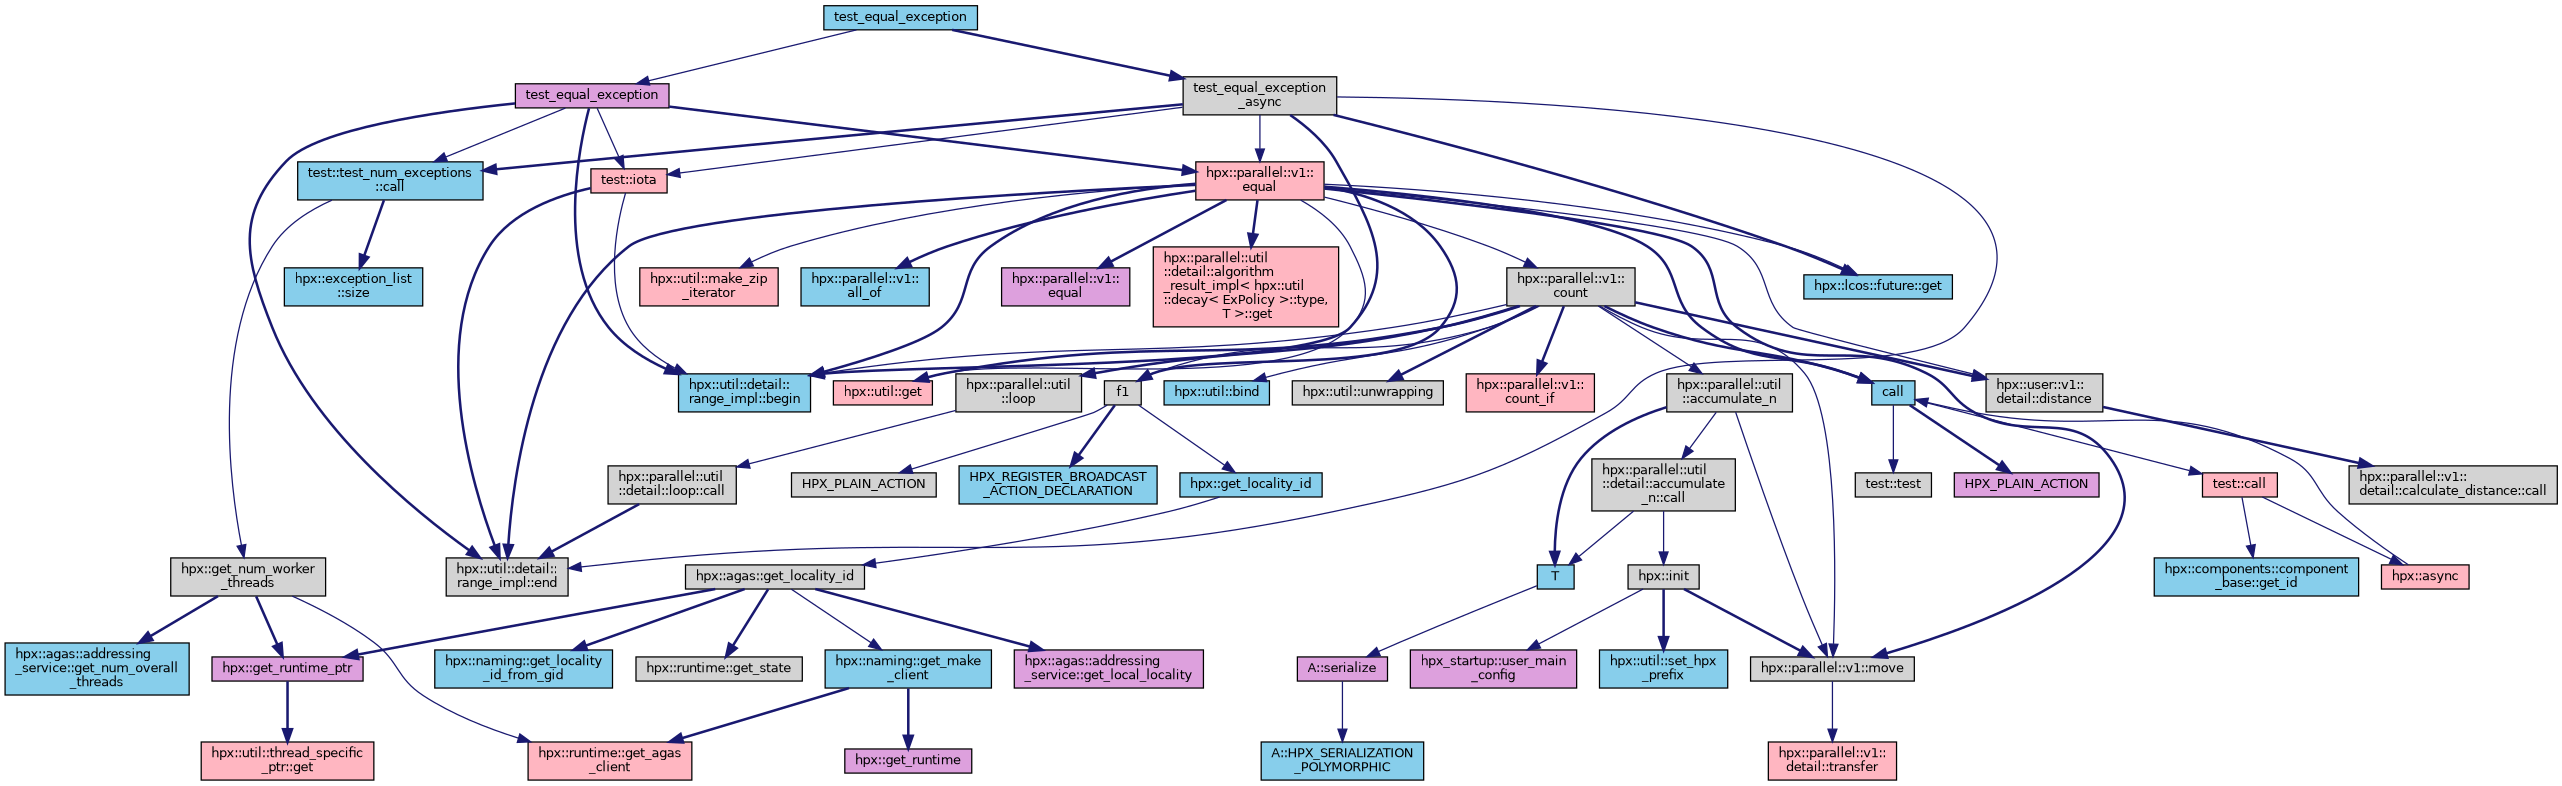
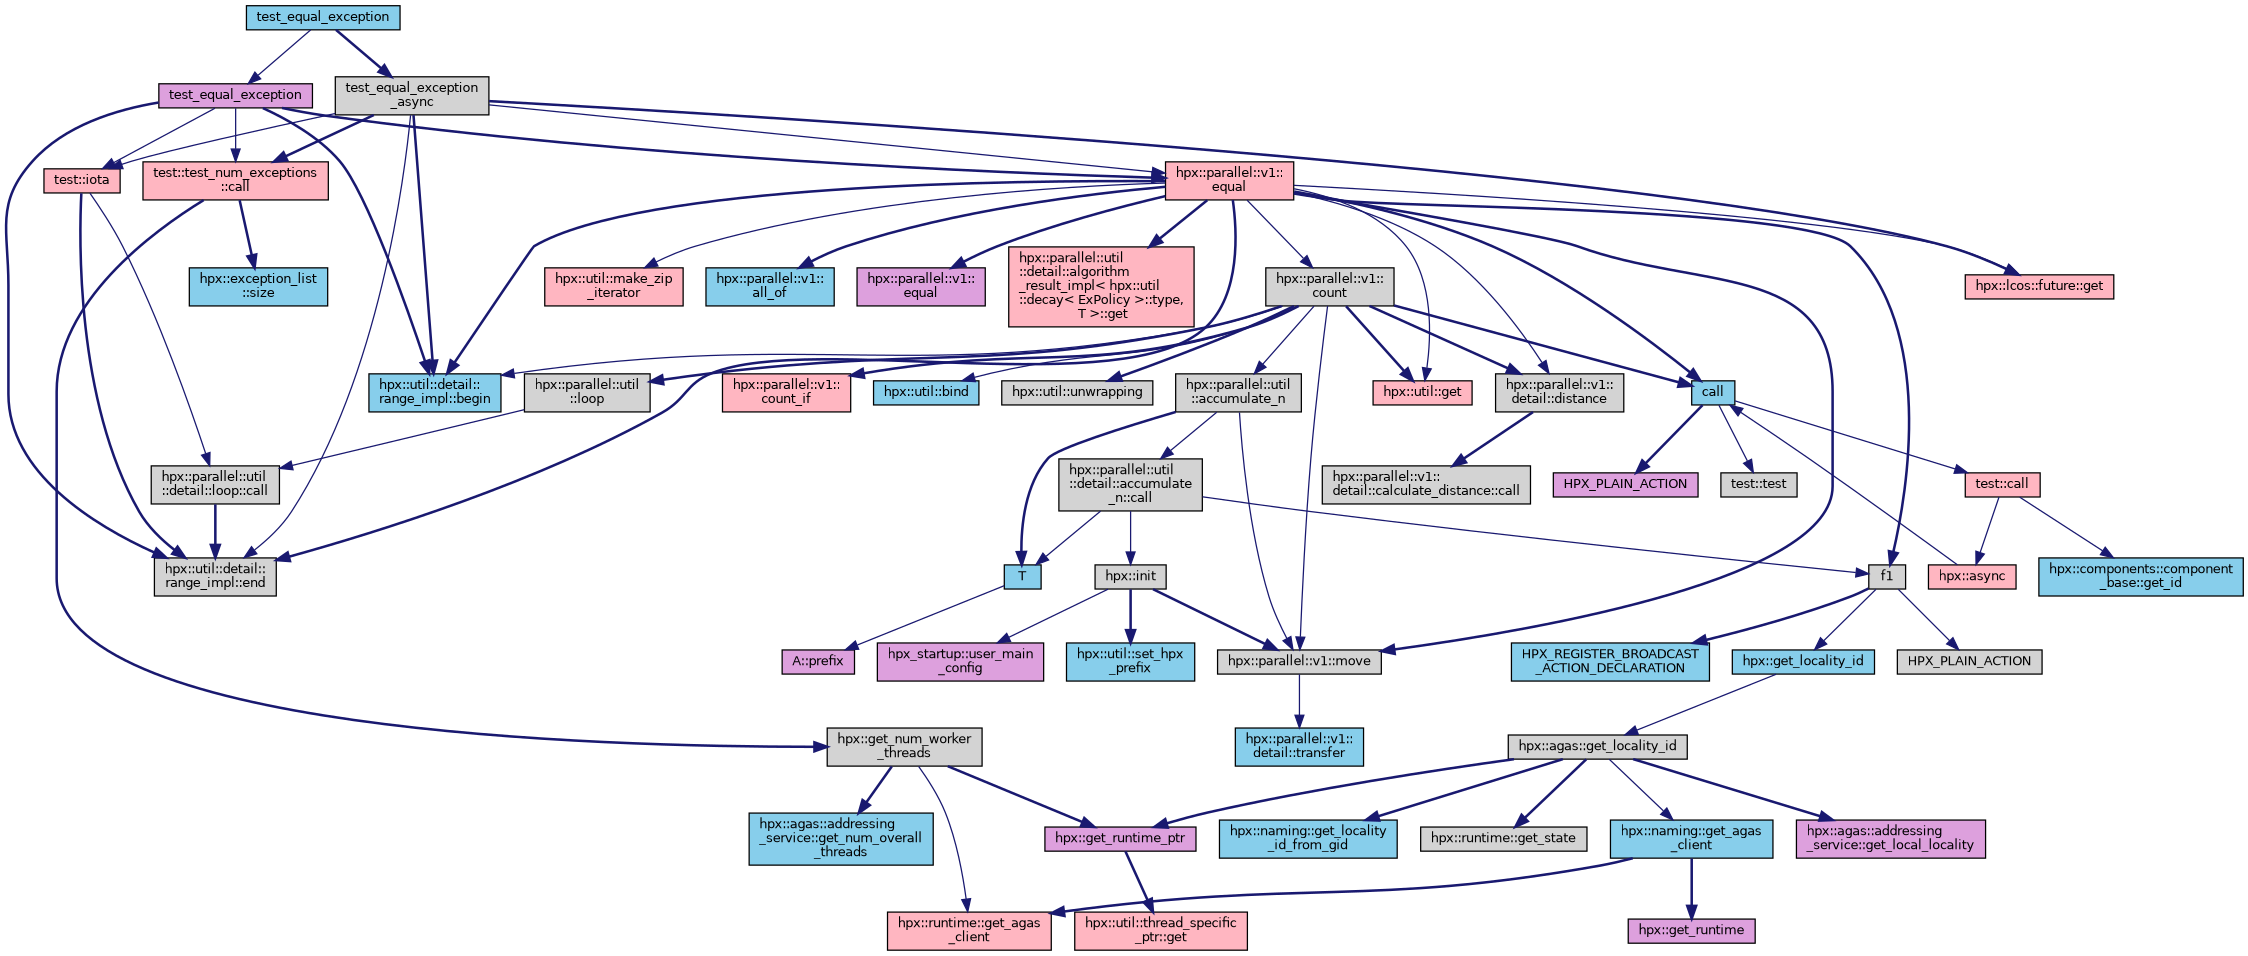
(390, 181) -> (236, 181)
(1878, 287) -> (2039, 287)
(617, 292) -> (156, 320)
(1346, 348) -> (1529, 537)
(235, 354) -> (196, 685)
(2044, 393) -> (1560, 393)
(908, 669) -> (1692, 839)
(1342, 669) -> (818, 662)
(1342, 761) -> none
(1832, 761) -> (1299, 747)
